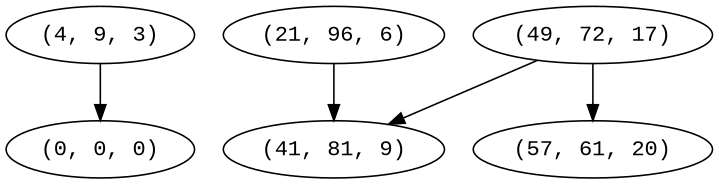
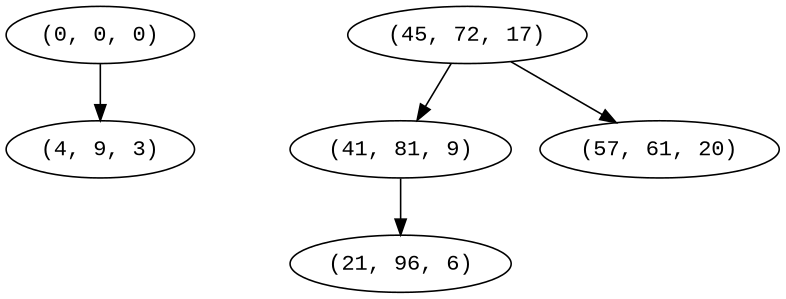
(593, 35) -> (467, 35)
(100, 84) -> (100, 84)
(334, 84) -> (401, 199)
